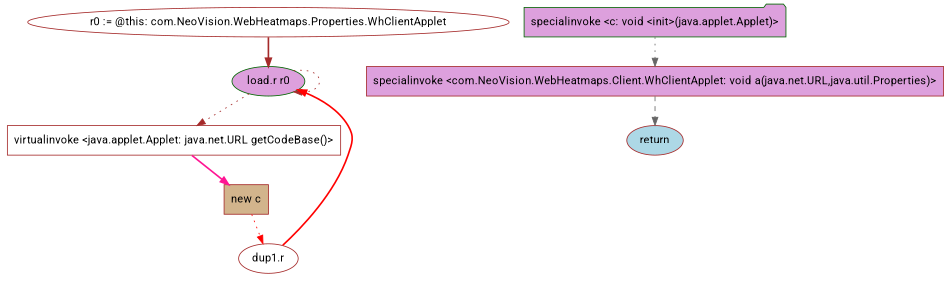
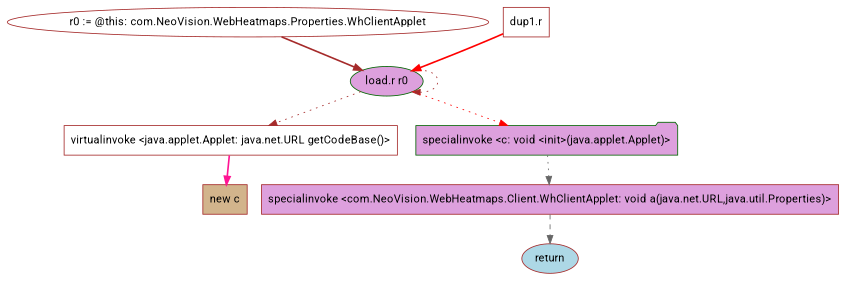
none -> (457, 107)
(256, 225) -> none
(268, 259) -> (526, 22)
